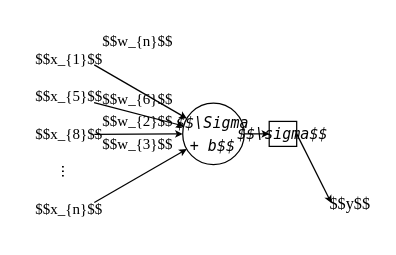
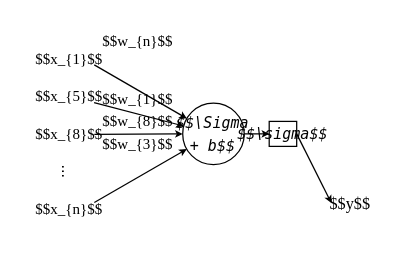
(138, 99) -> (138, 99)
(138, 122) -> (138, 122)
